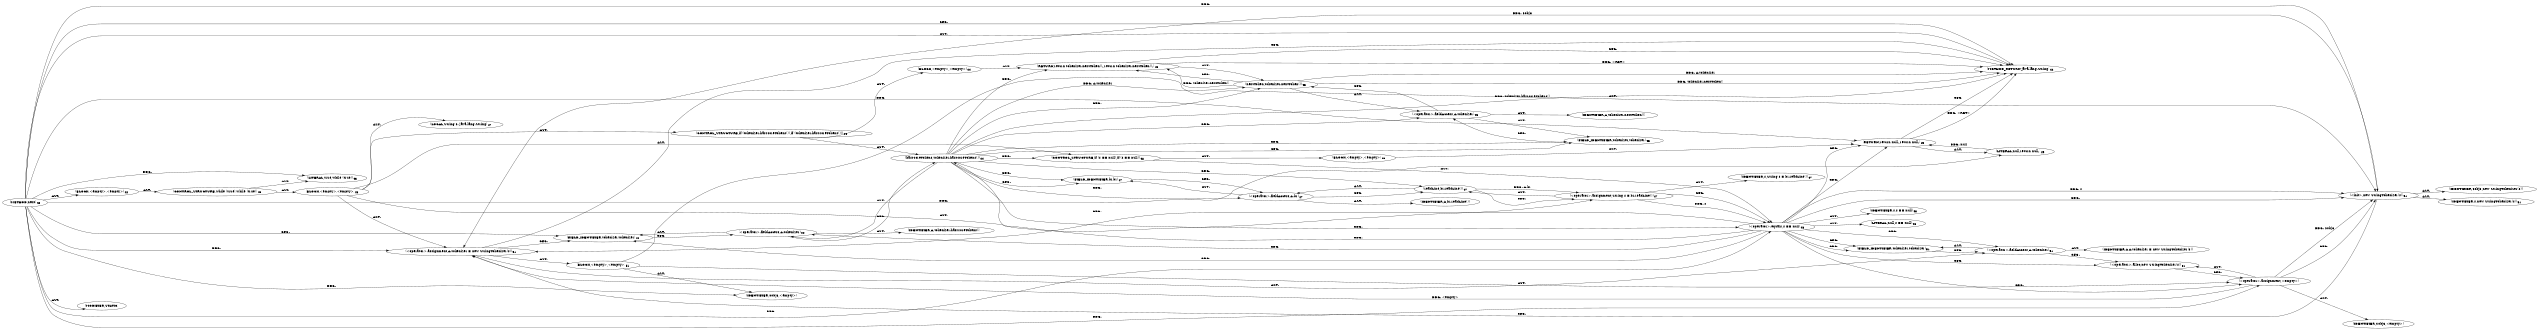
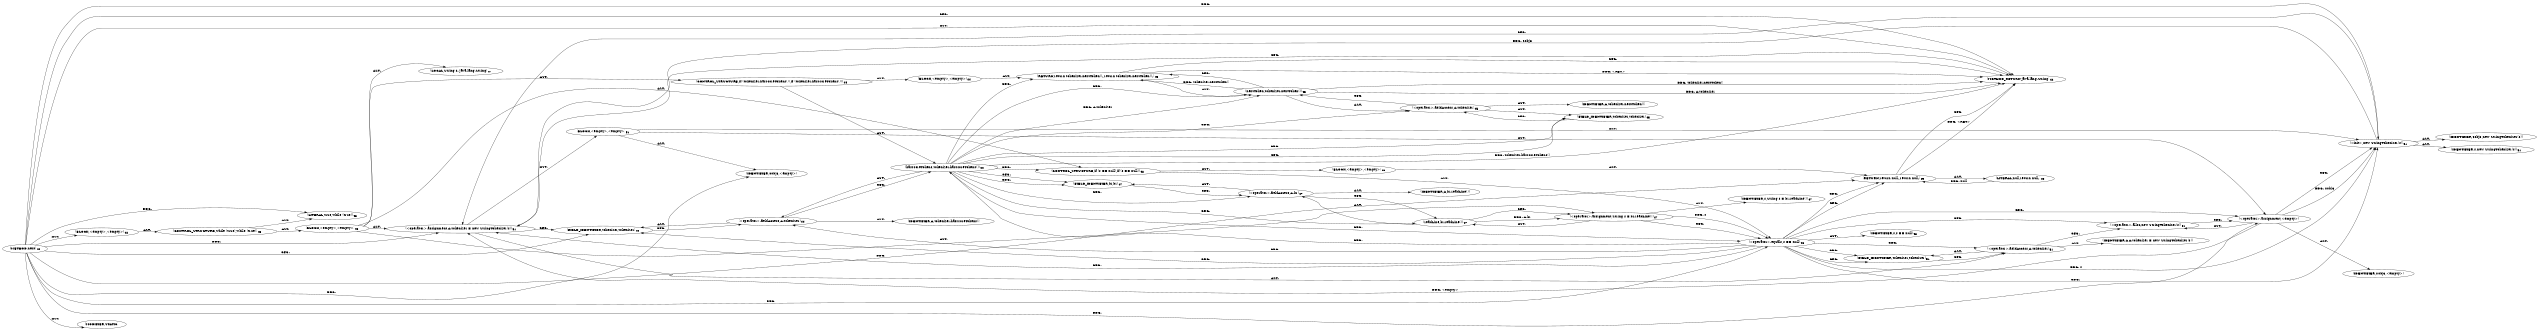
(1027, 203) -> none
(1893, 223) -> none
